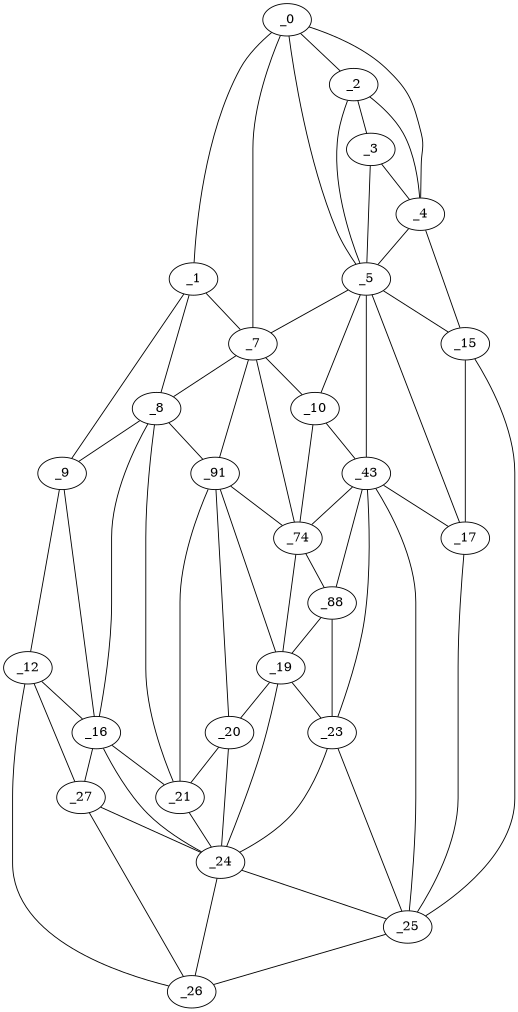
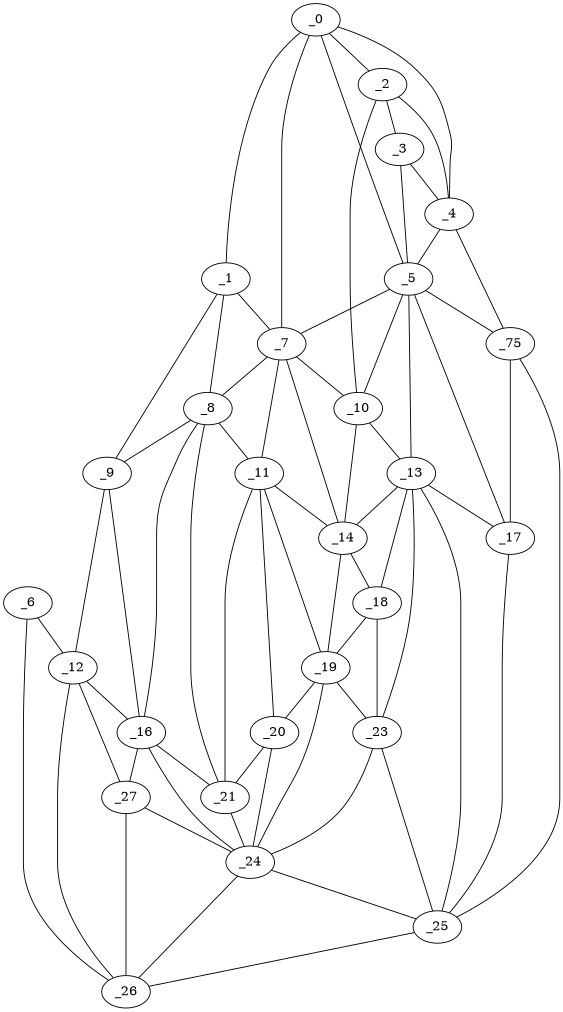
(339, 183) -> (350, 245)
(465, 344) -> (510, 344)
(215, 473) -> (259, 473)
(366, 473) -> (411, 473)
(298, 538) -> (343, 538)
none -> (28, 603)
(332, 603) -> (377, 603)
